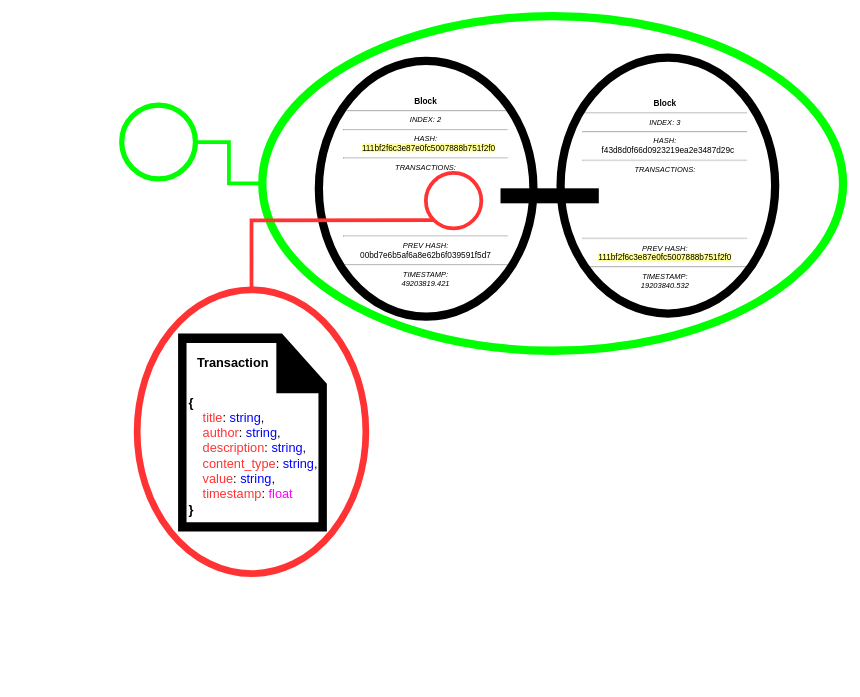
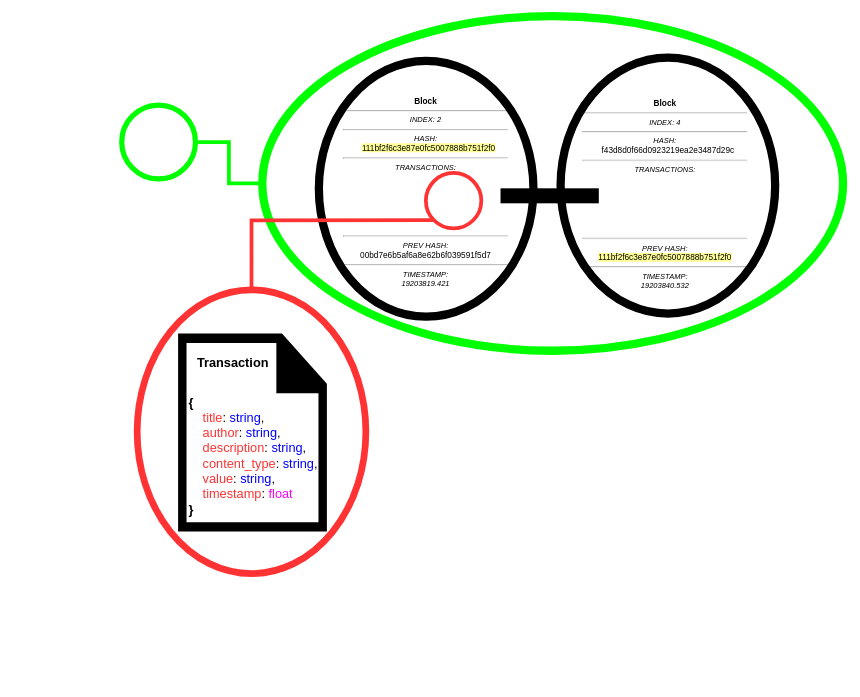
(417, 138) -> (417, 138)
(656, 140) -> (656, 140)
